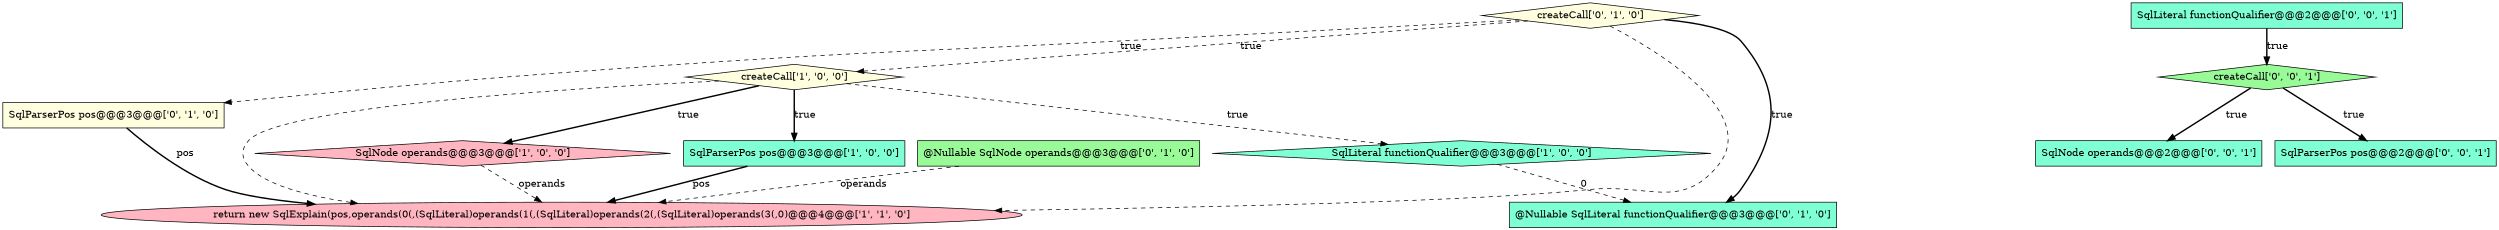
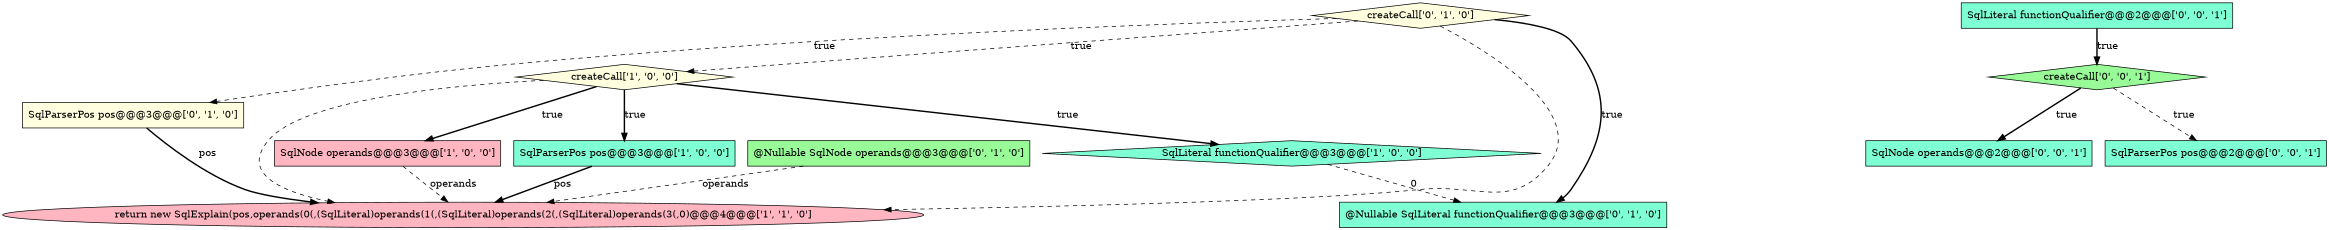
(2322, 112) -> (2152, 112)
(1114, 114) -> (944, 114)
(463, 153) -> (388, 153)
